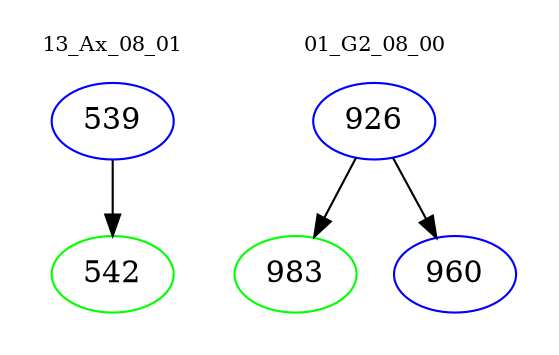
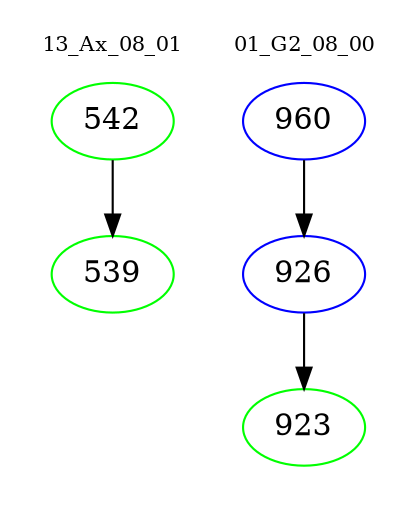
(113, 121) -> (113, 274)
(113, 187) -> (113, 187)
(409, 188) -> (304, 187)
(296, 274) -> (304, 427)
